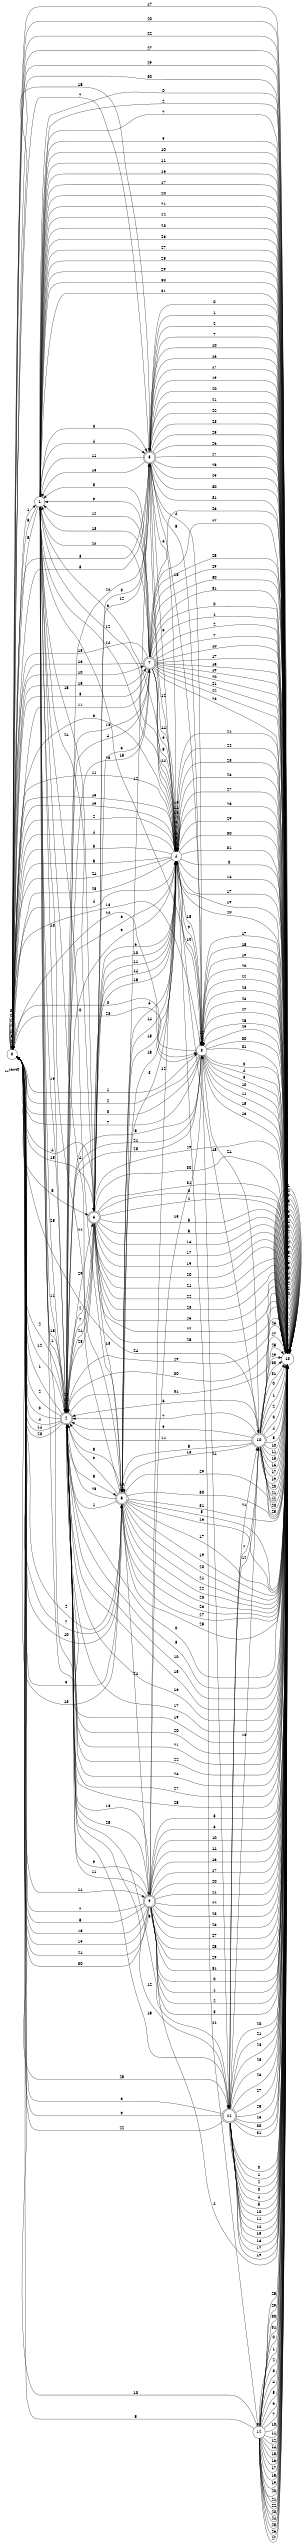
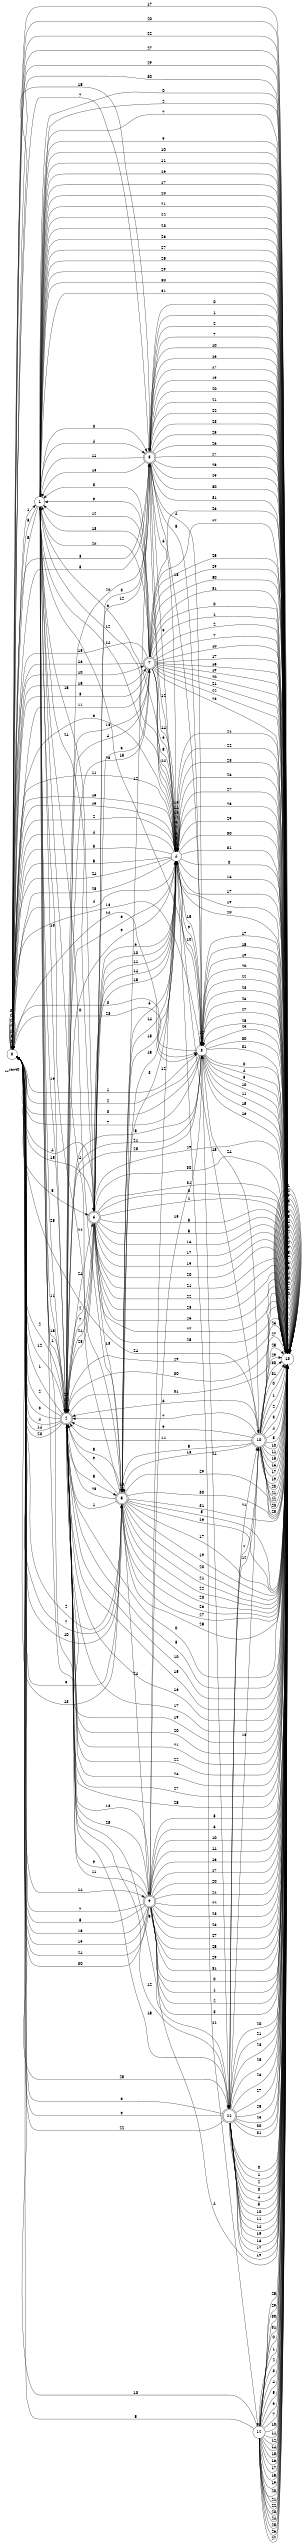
(80, 1274) -> (80, 1274)
